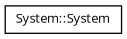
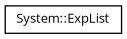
(63, 20) -> (63, 20)
